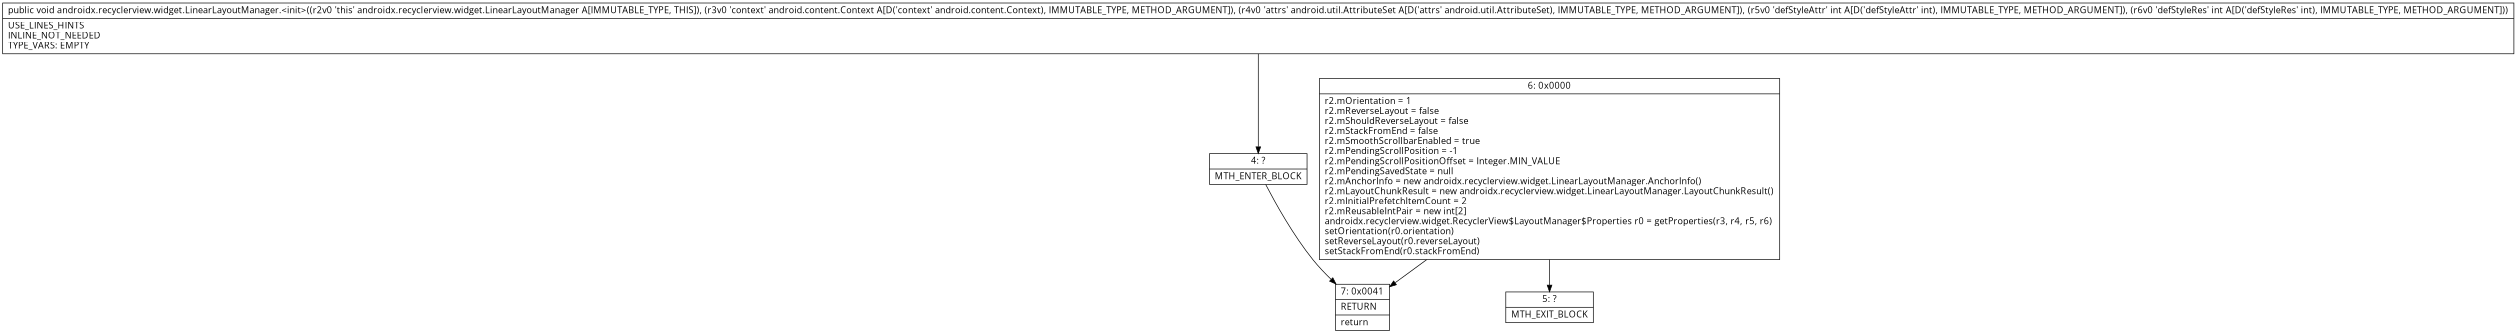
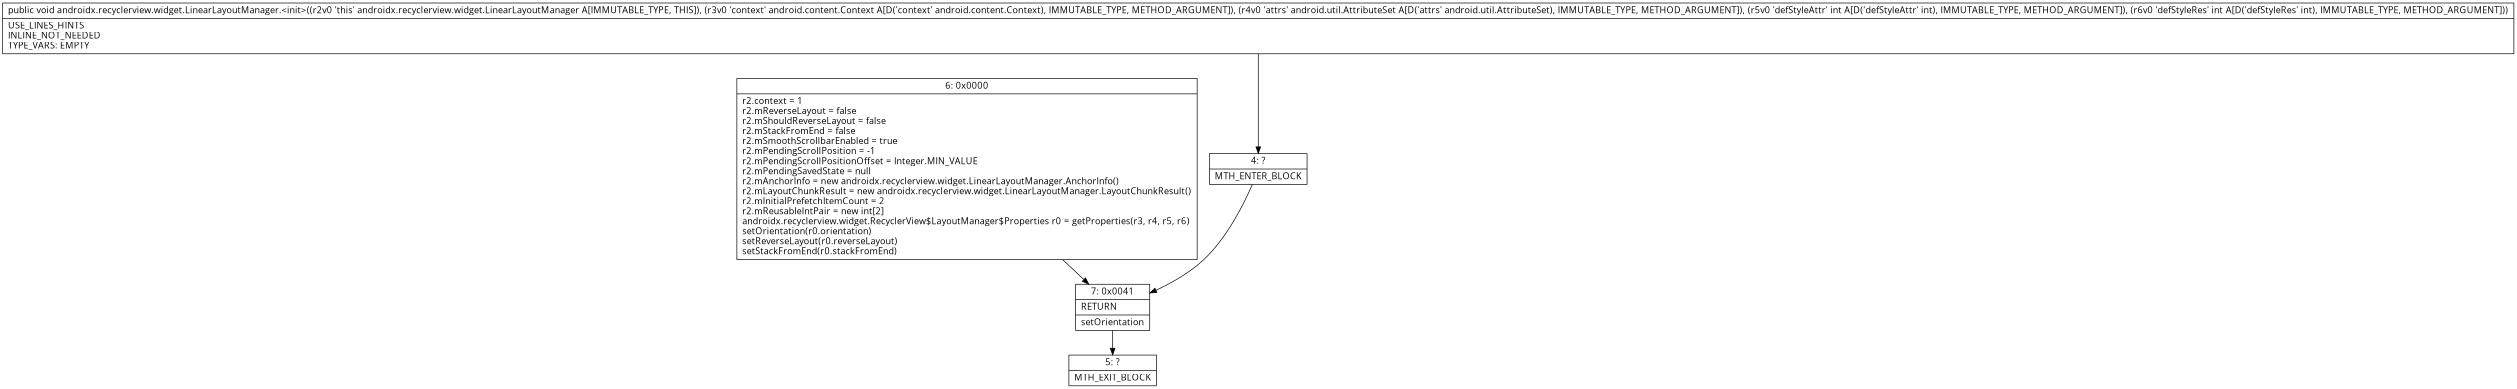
(1368, 101) -> (773, 101)
(1550, 272) -> (1113, 339)
(1355, 322) -> (1113, 322)
